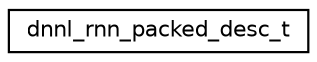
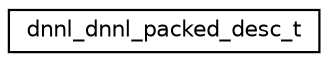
(159, 31) -> (164, 31)
